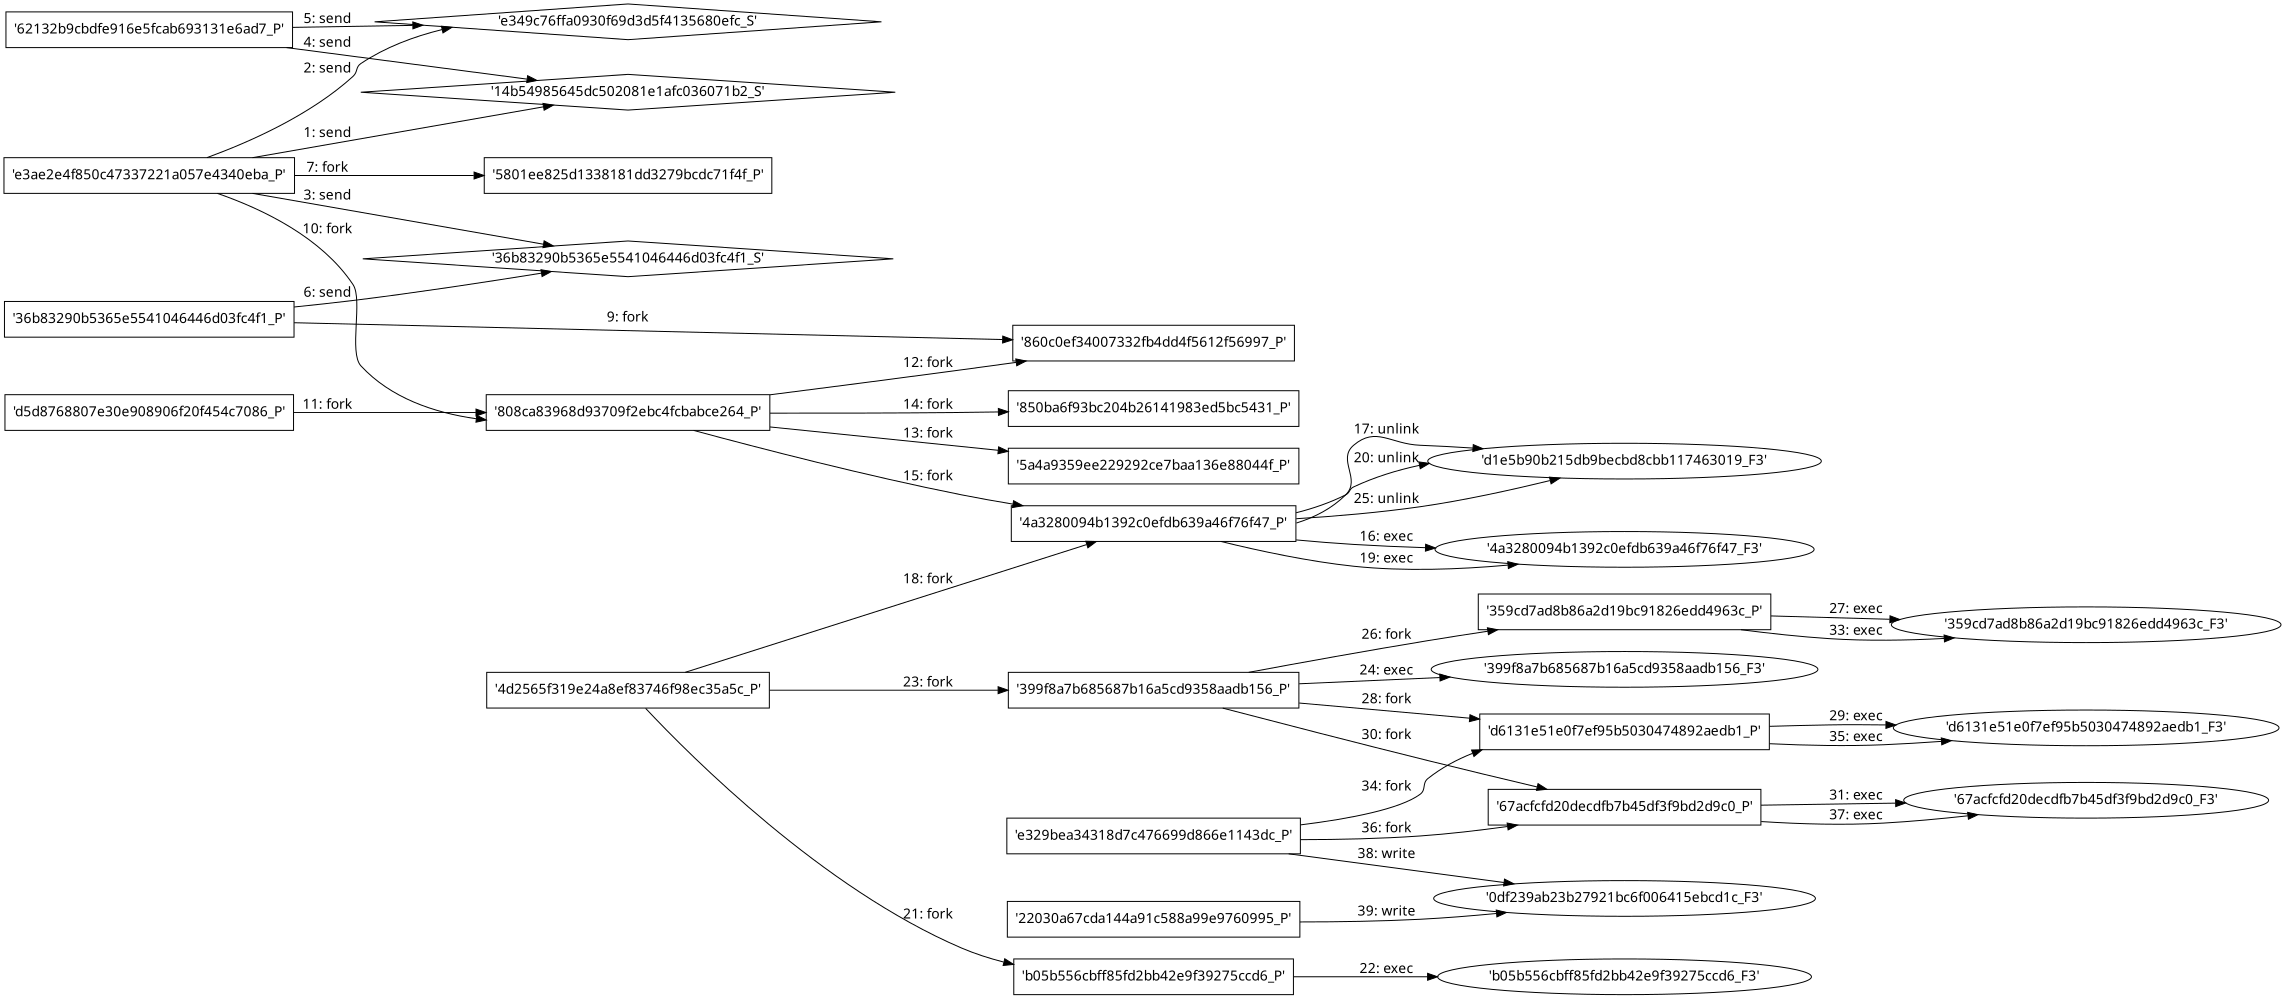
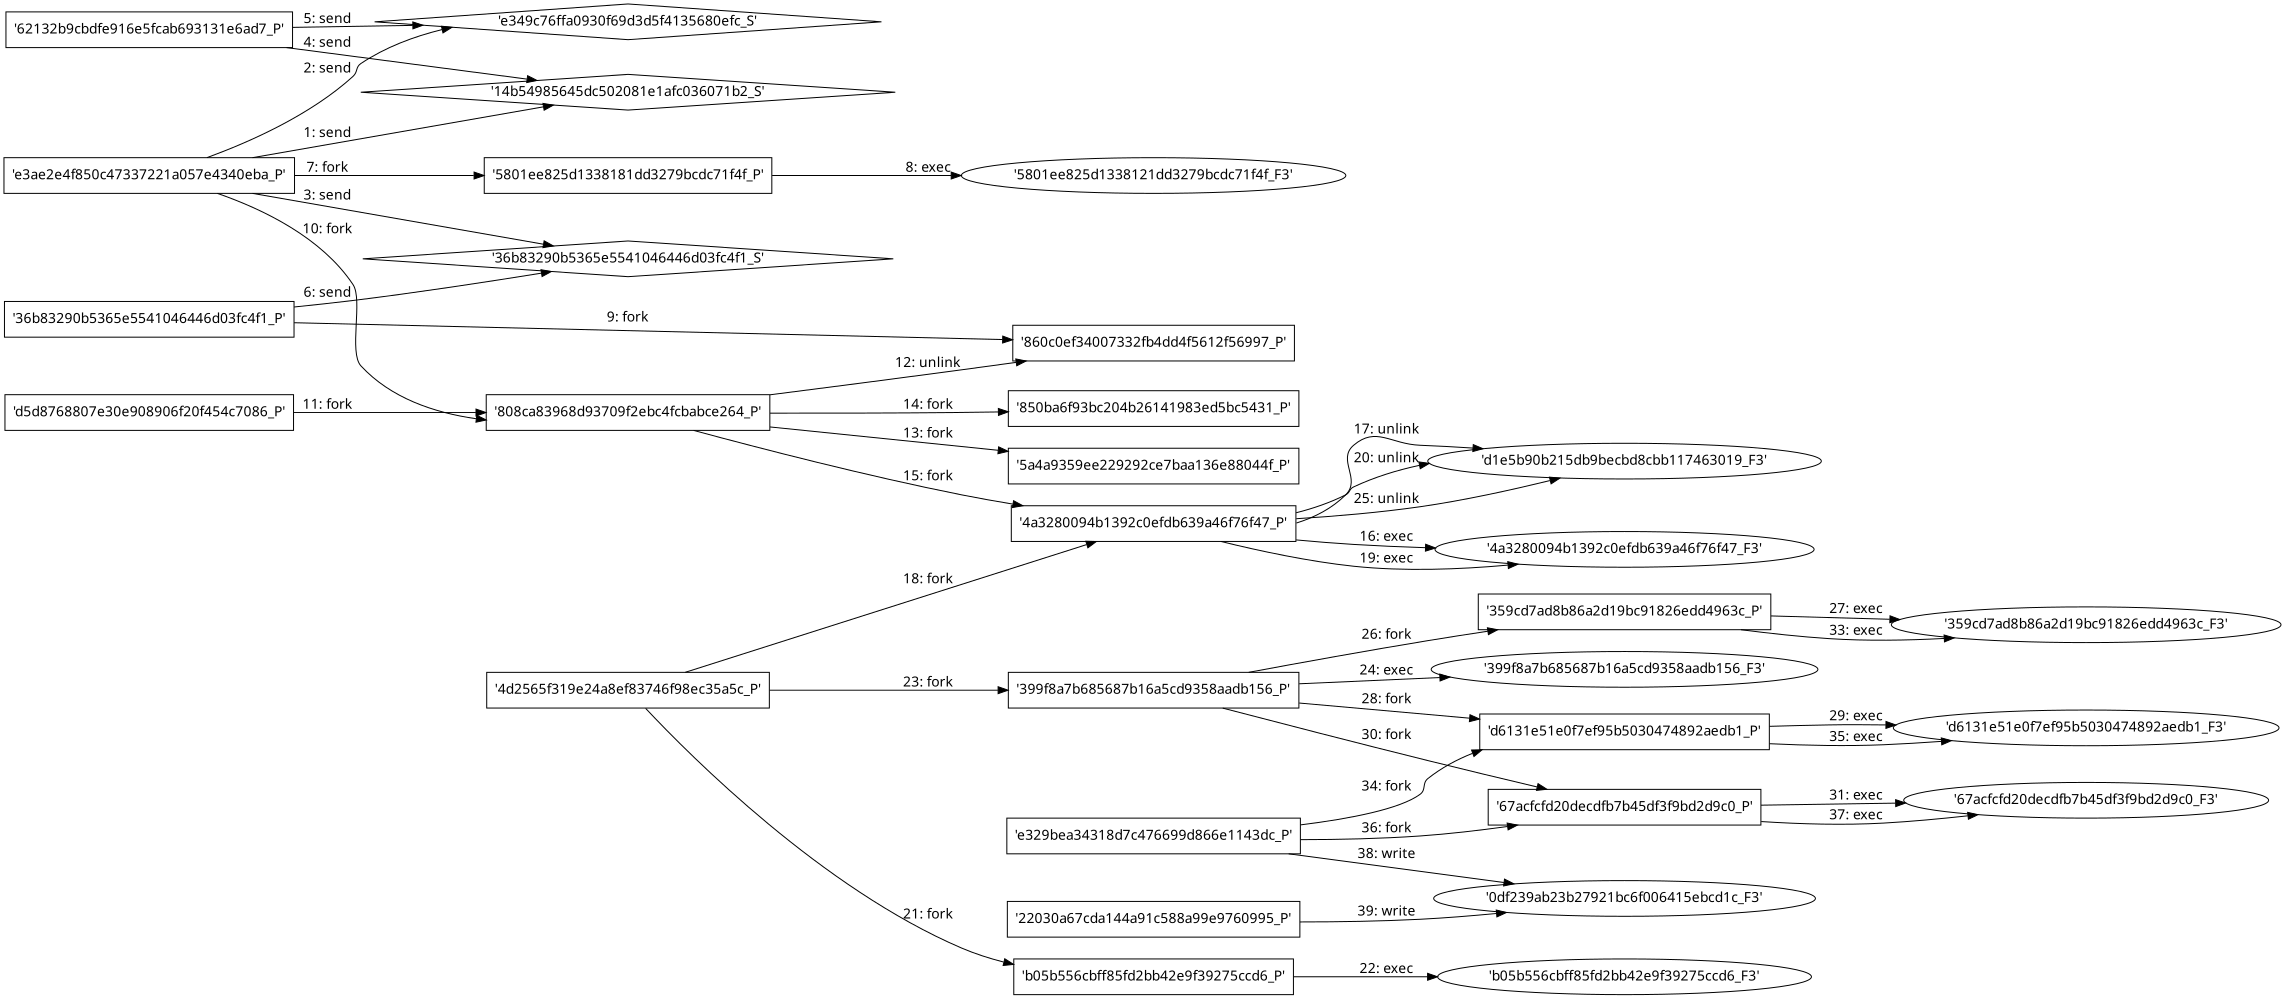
none -> (1154, 176)
(928, 363) -> (928, 363)
